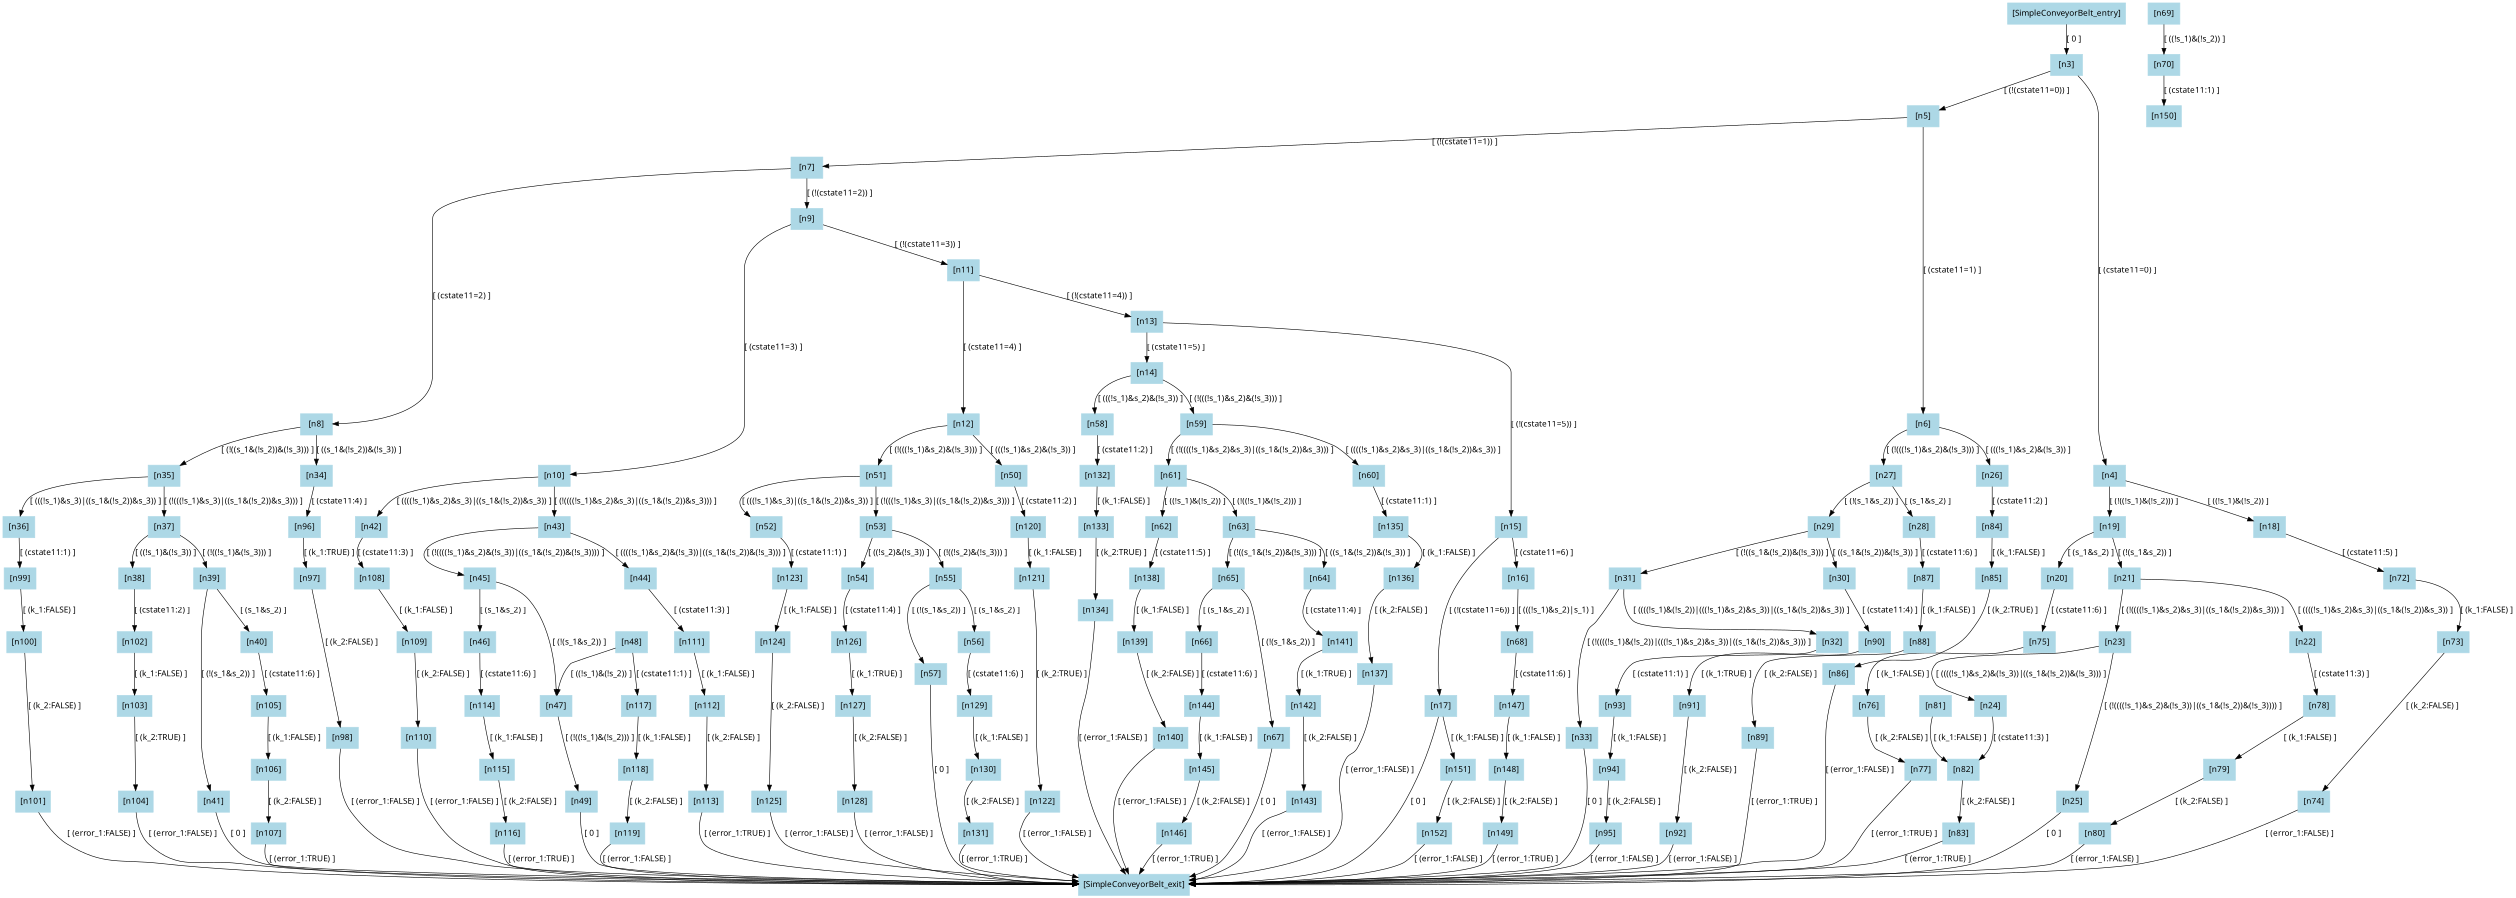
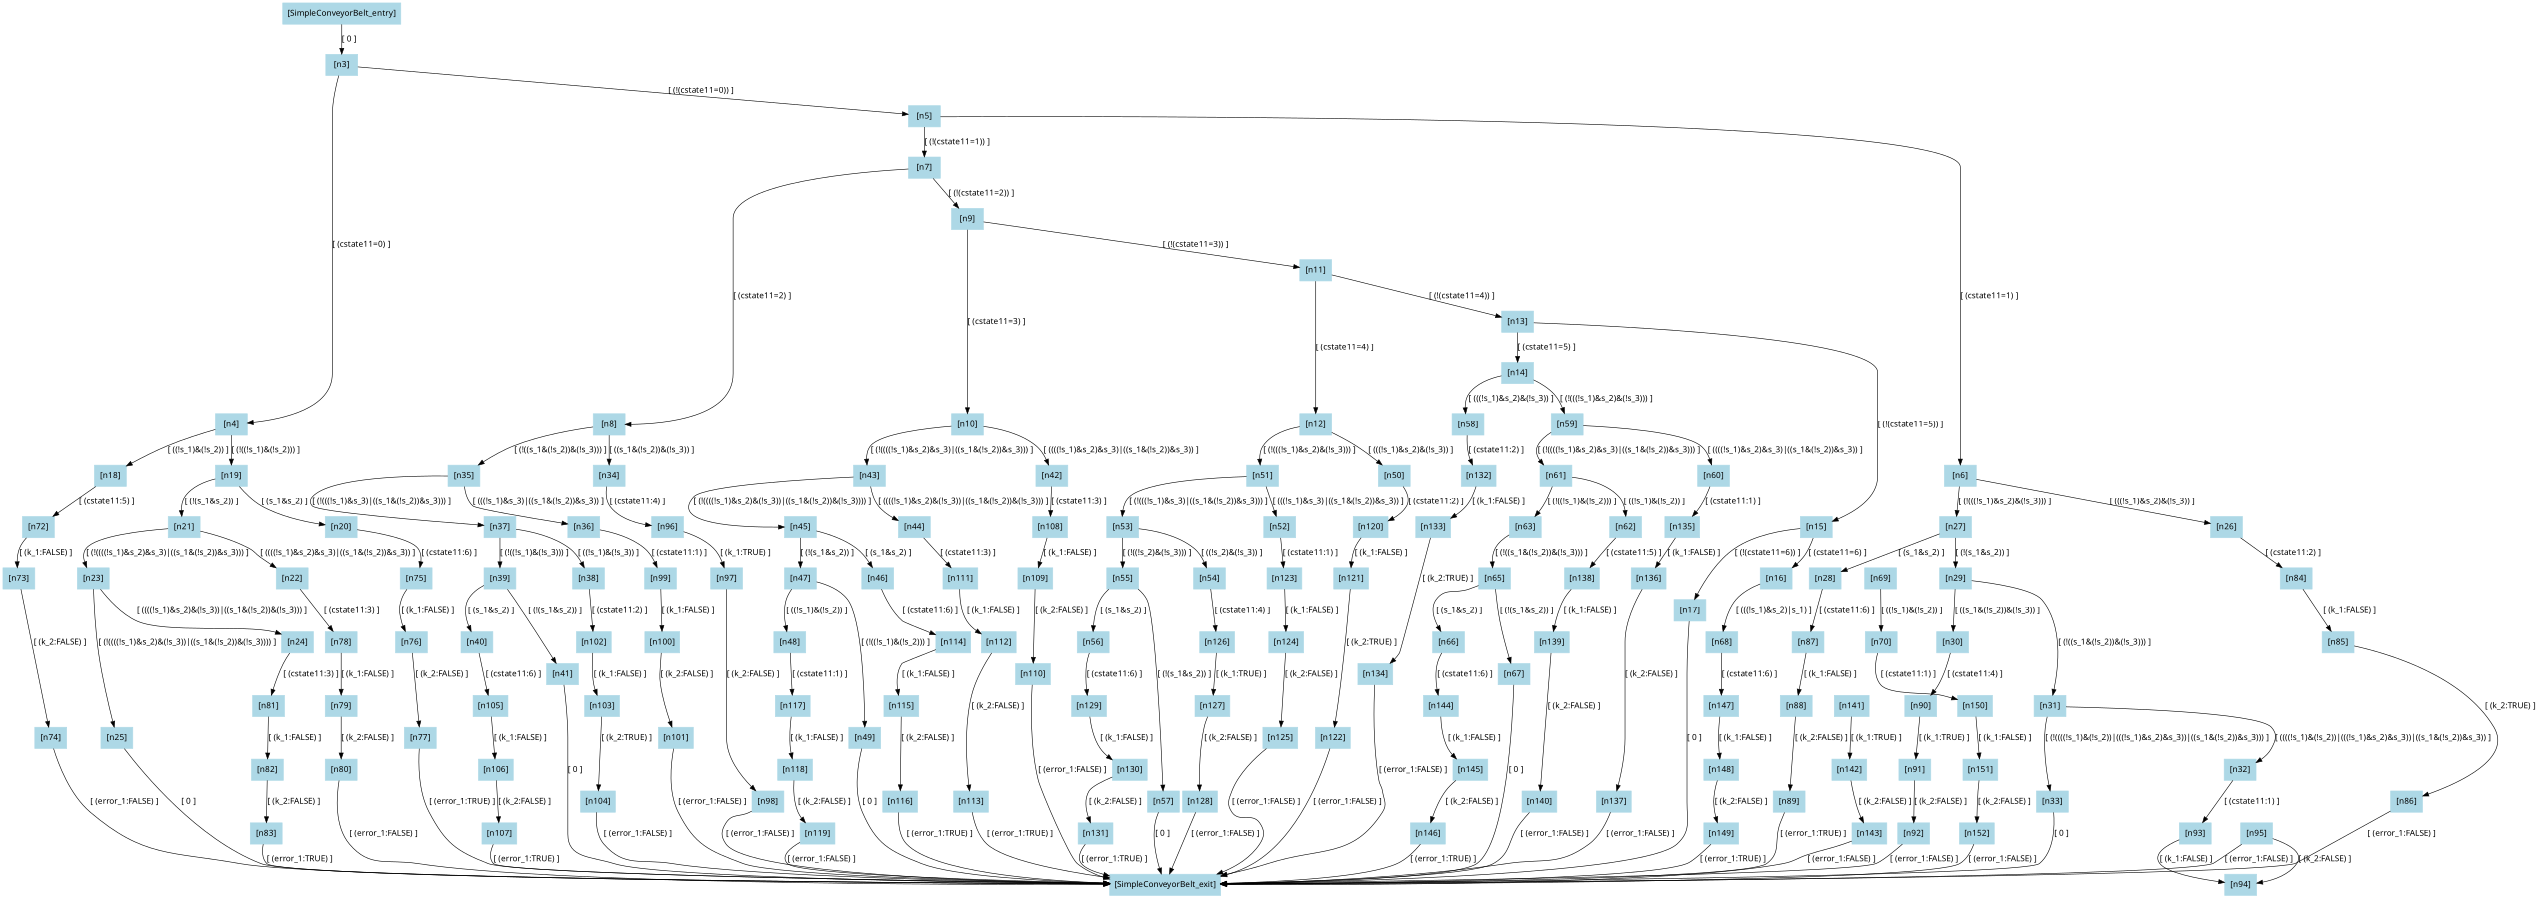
(1320, 578) -> none
(579, 660) -> (785, 607)
(1447, 735) -> (1977, 735)
(1993, 737) -> (280, 671)
(1608, 799) -> (2293, 868)
